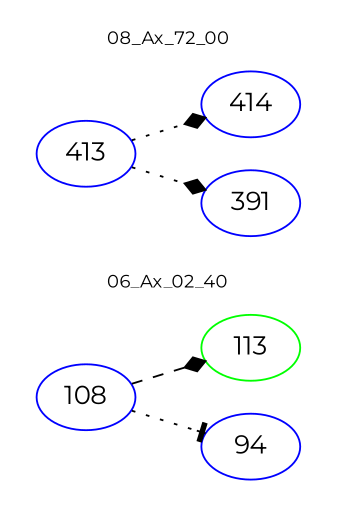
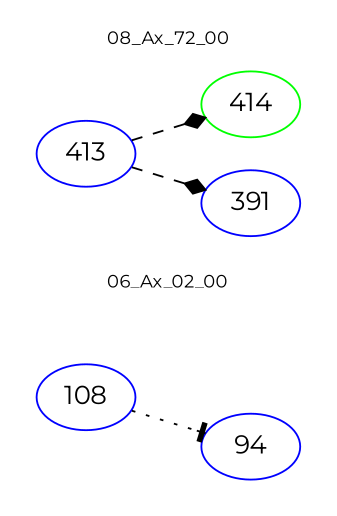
(251, 104) -> (251, 104)
(158, 132) -> (158, 132)
(158, 175) -> (158, 175)
(168, 283) -> (168, 283)
(251, 348) -> none
